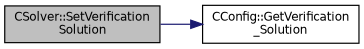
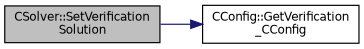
(281, 24) -> (281, 24)
